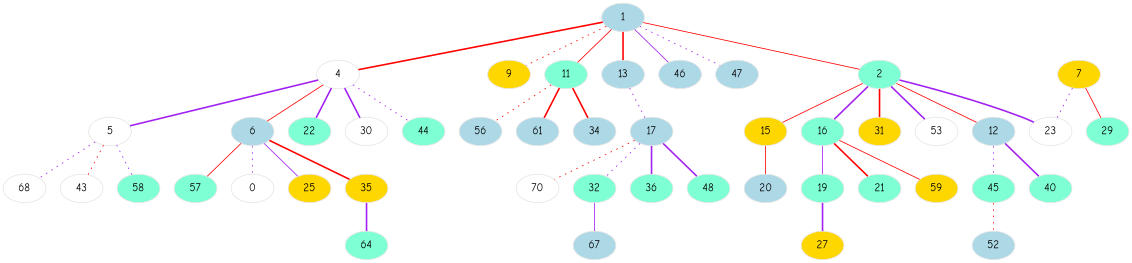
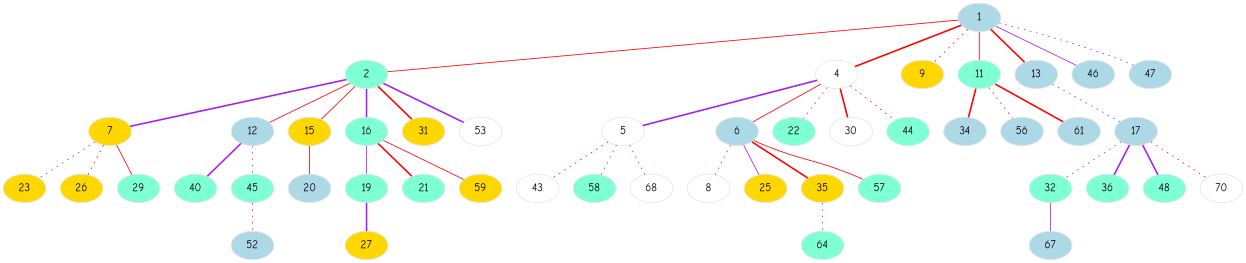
(967, 99) -> (238, 103)
(324, 103) -> (815, 103)
(352, 103) -> (844, 103)
(381, 103) -> (872, 103)
(1051, 131) -> (25, 188)
none -> (82, 188)
(253, 188) -> (709, 188)
(367, 217) -> (823, 217)
